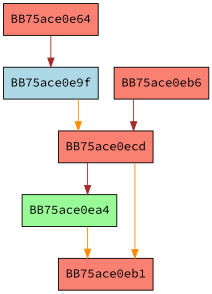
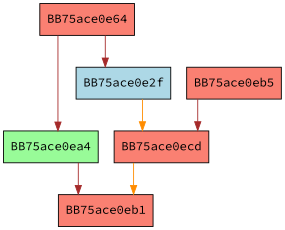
(51, 83) -> (123, 83)
(161, 83) -> (234, 83)
(88, 174) -> (58, 79)
(88, 238) -> (78, 174)
